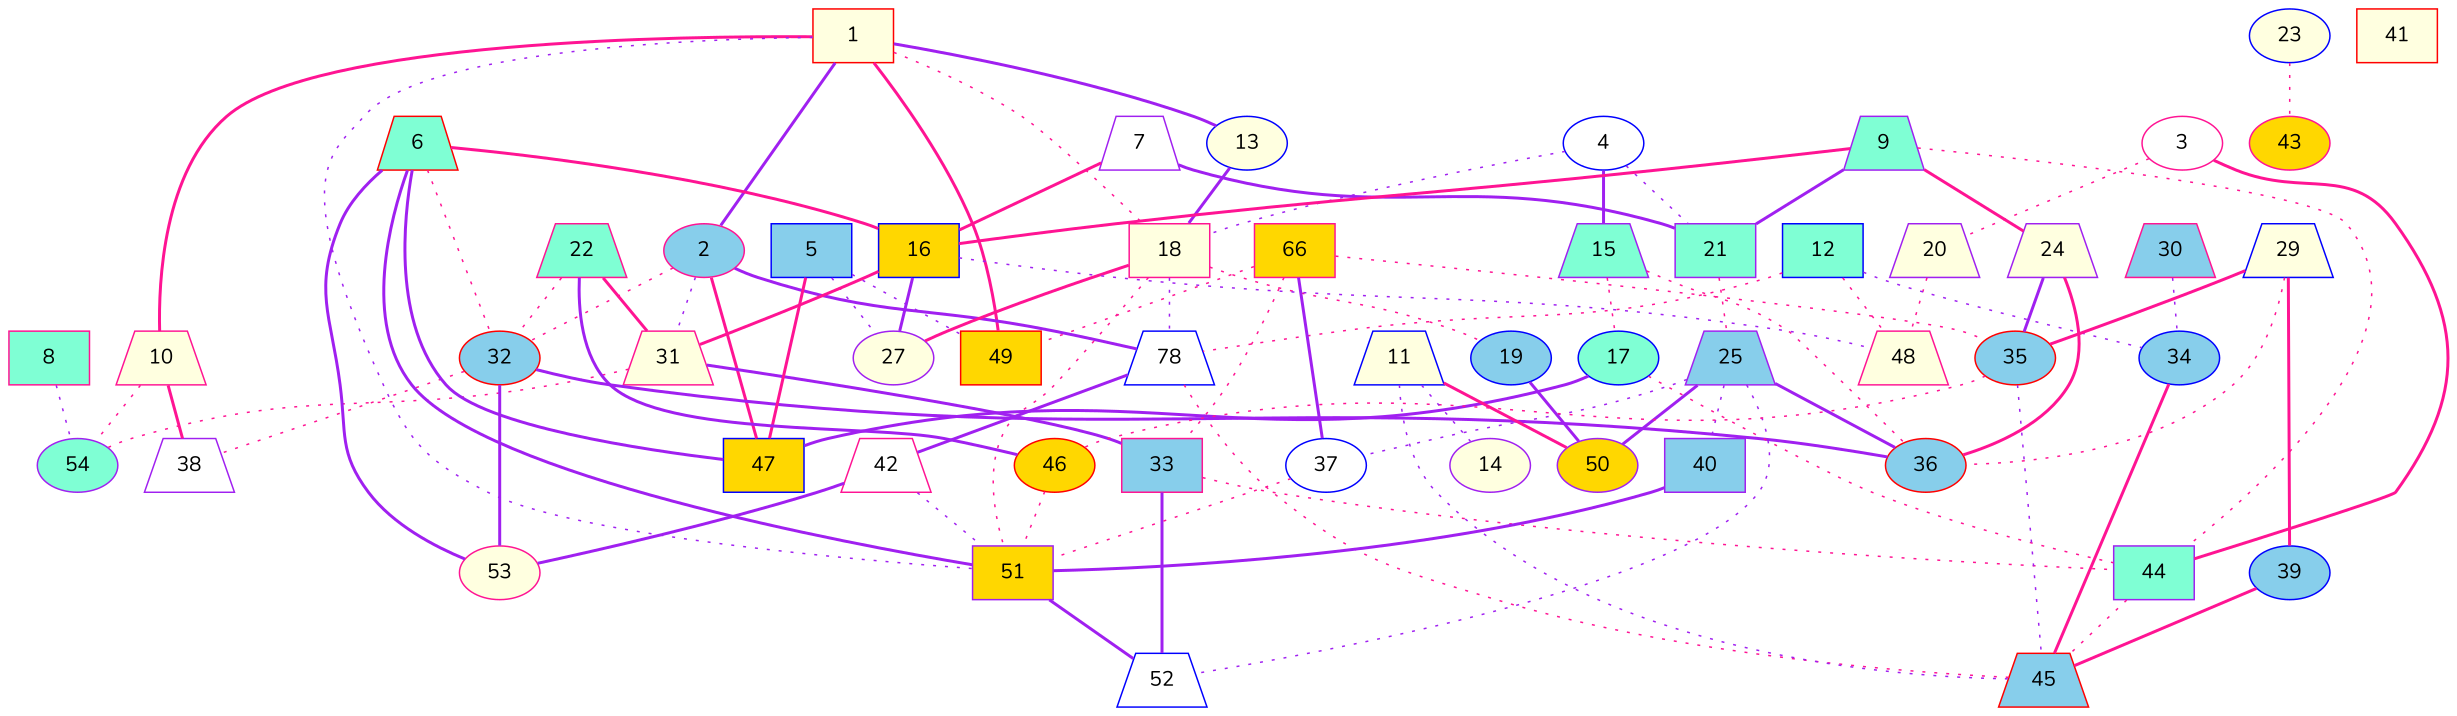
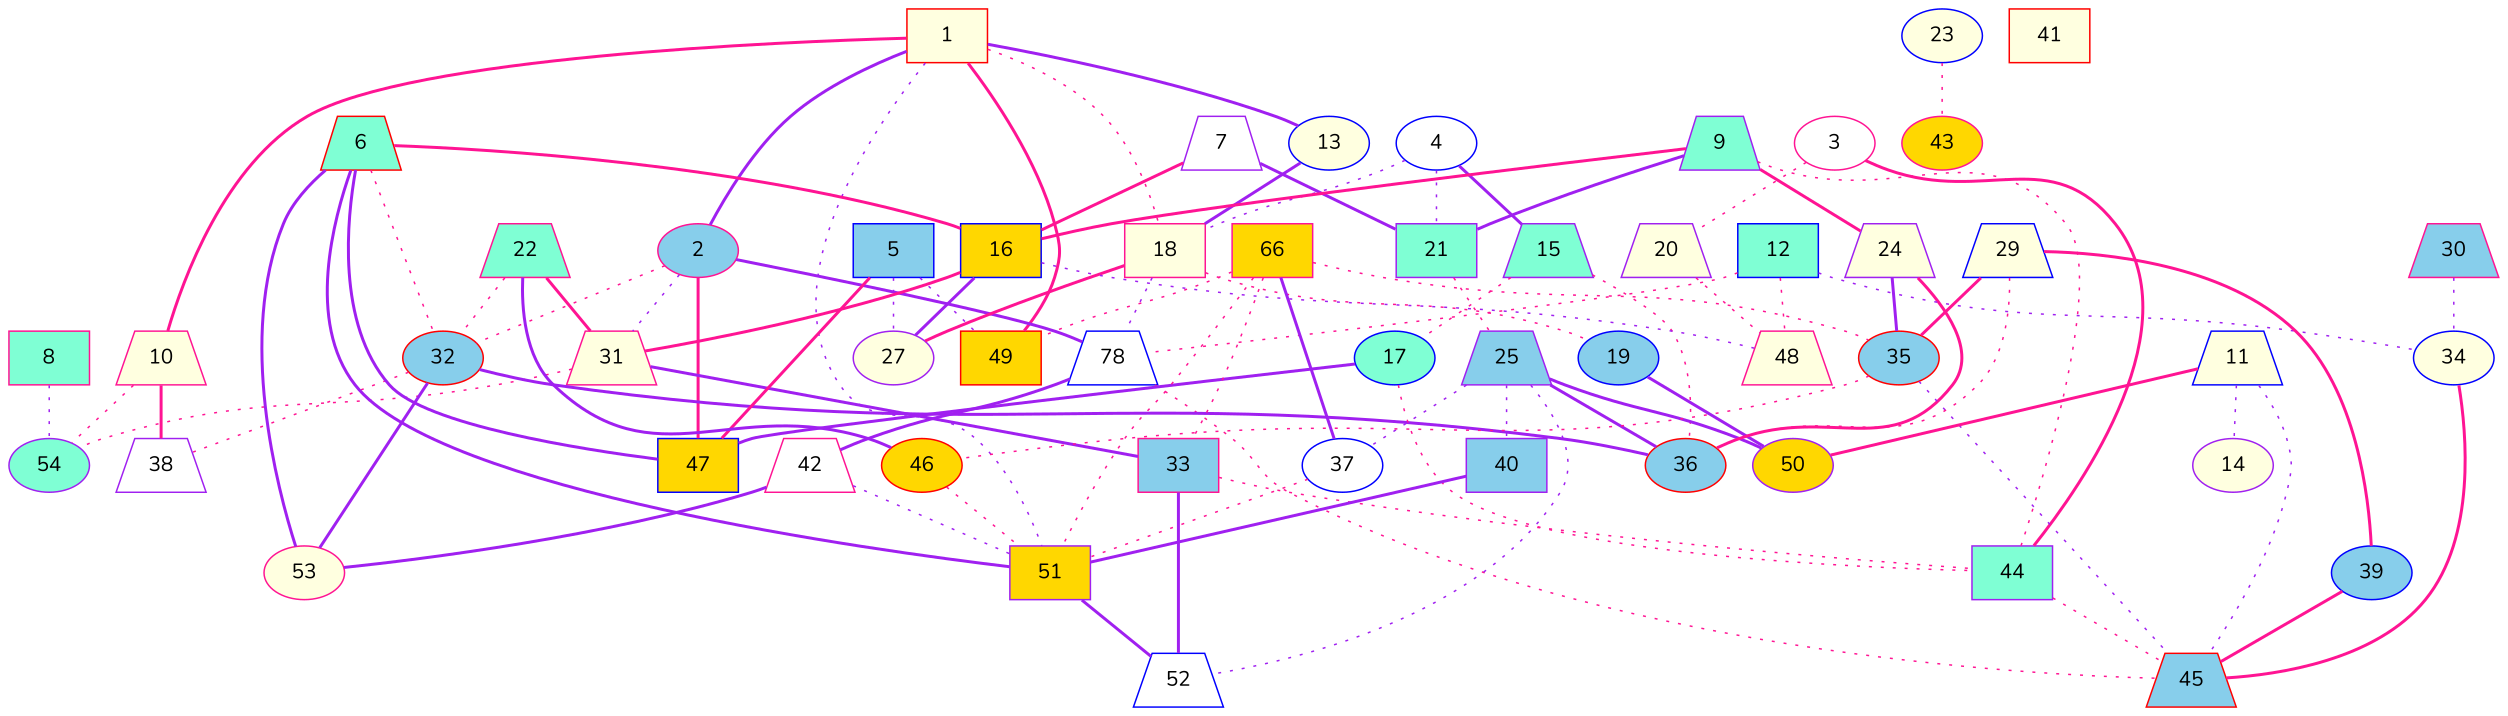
(2179, 358) -> (2454, 358)
(1045, 394) -> (1157, 401)
